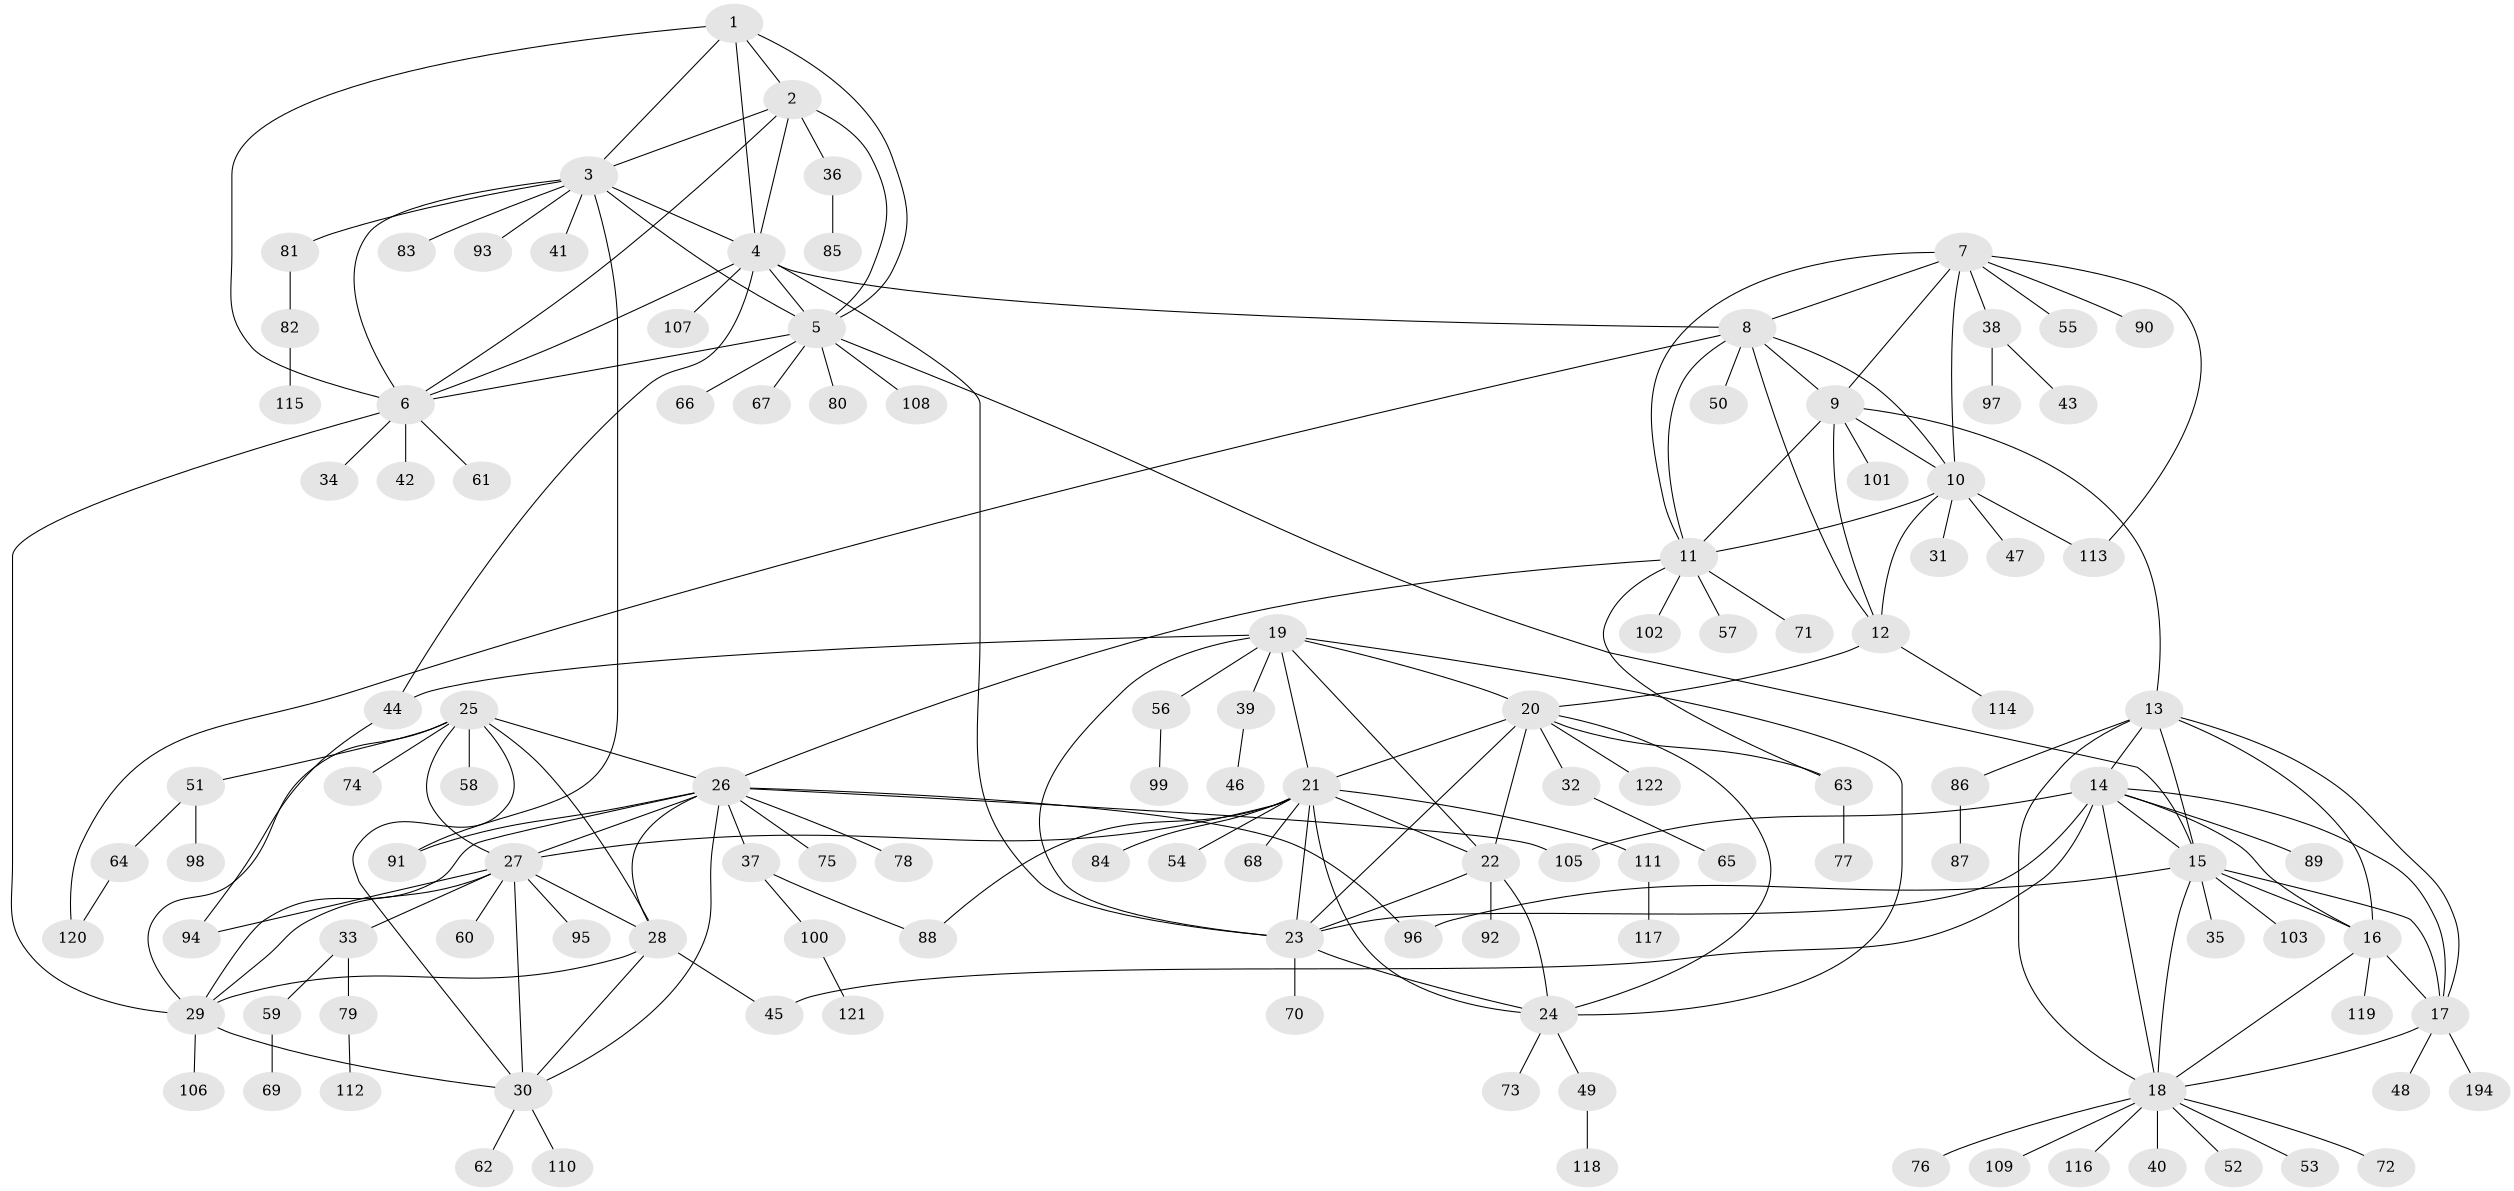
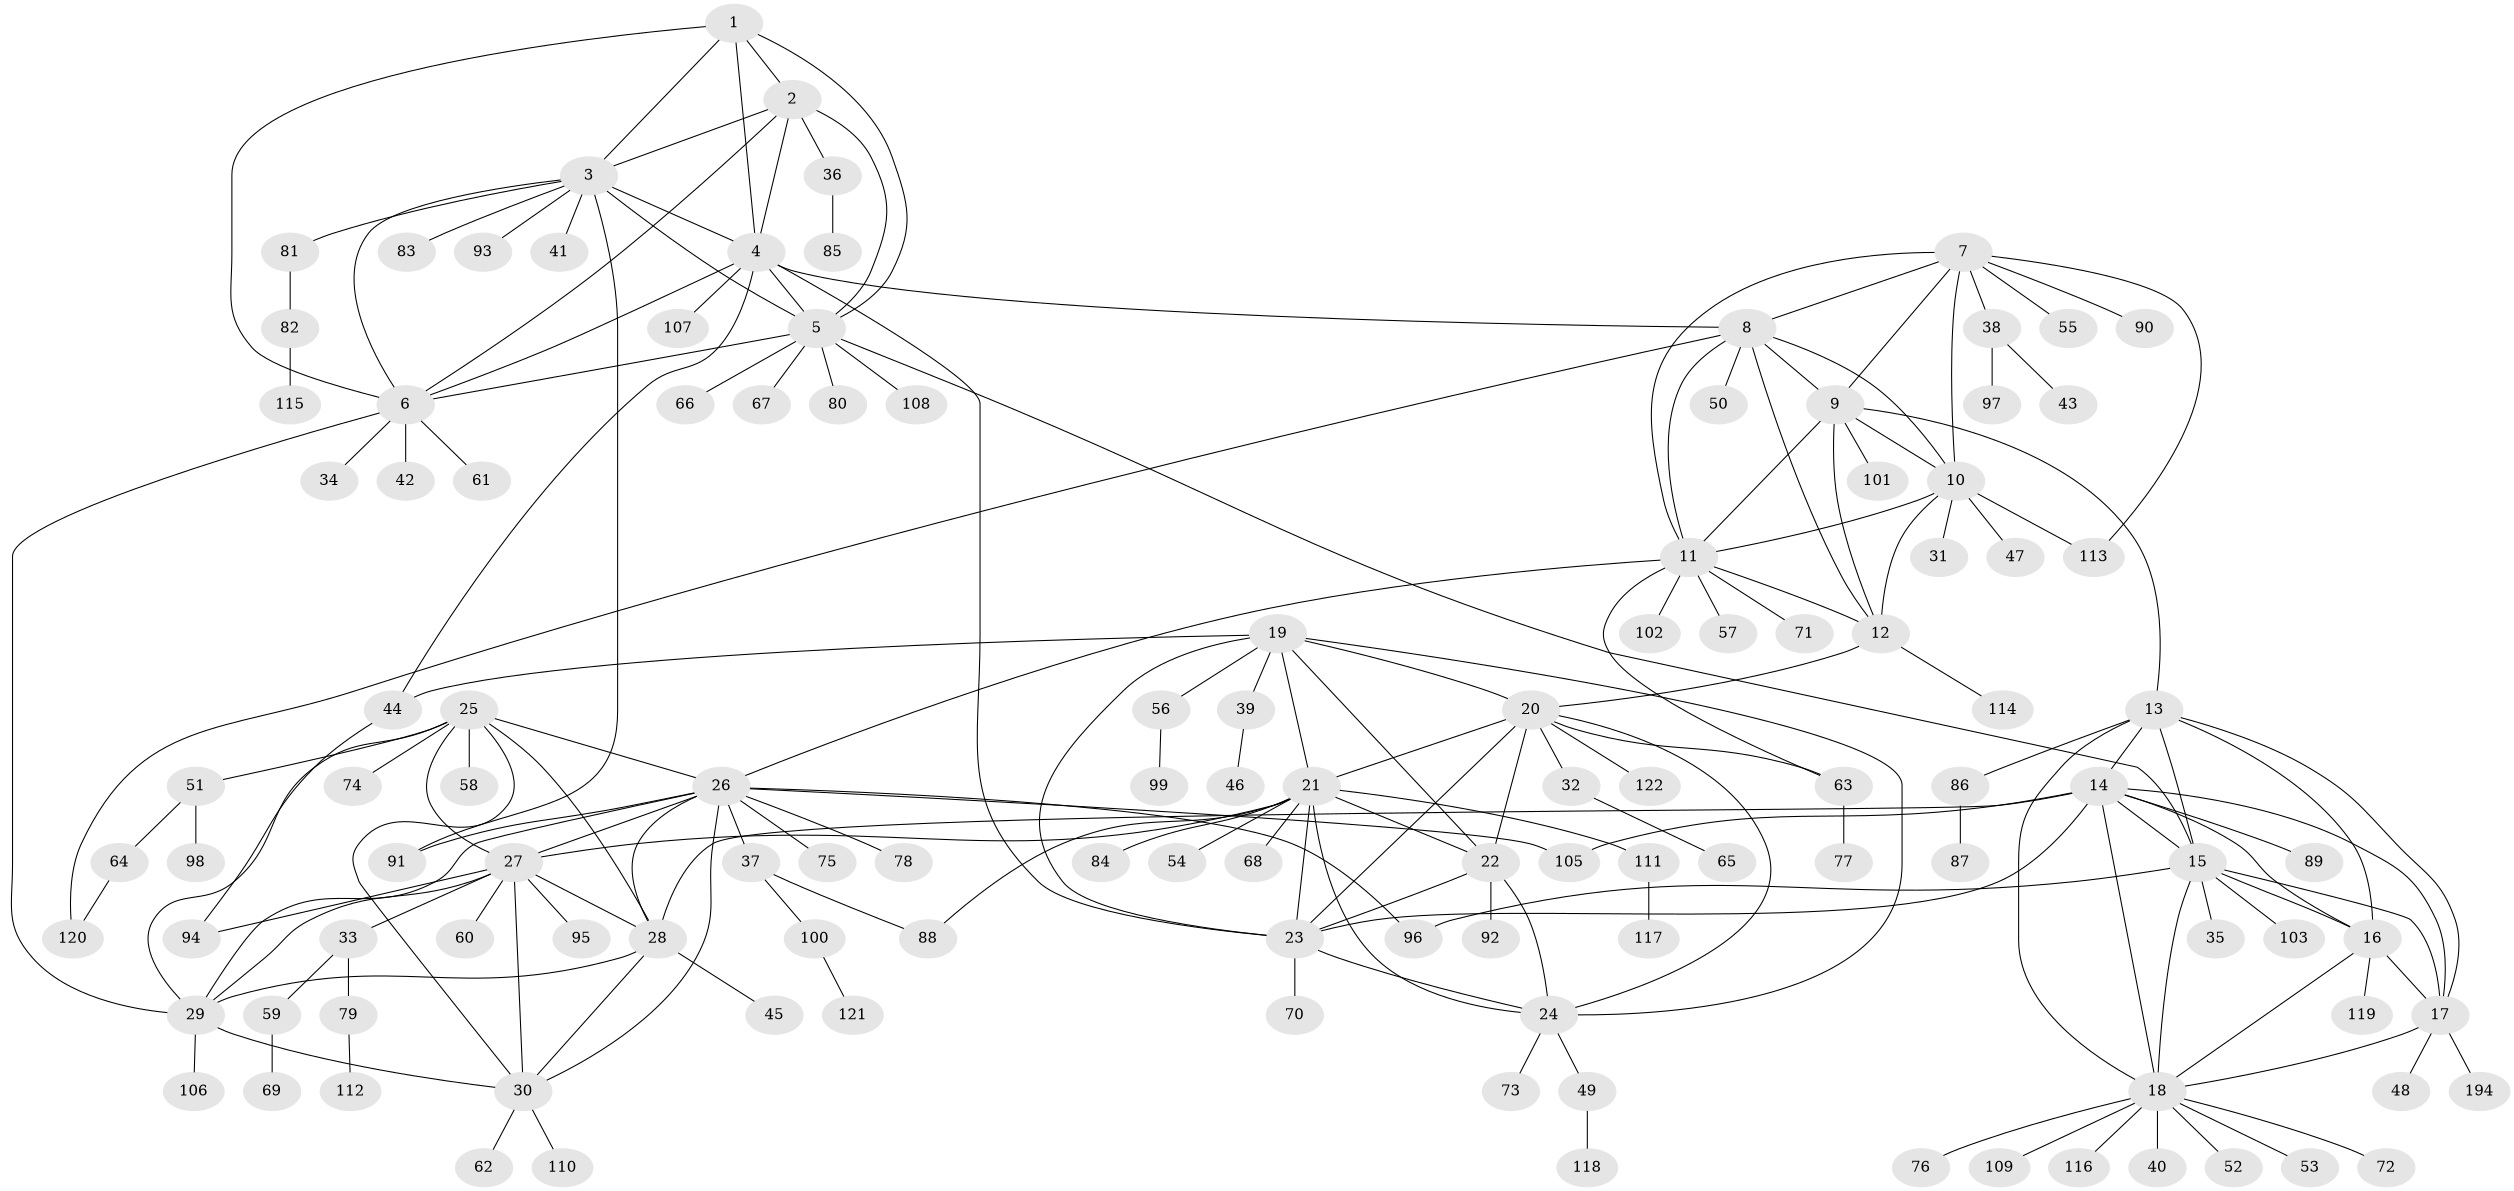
none -> (1787, 593)
(1471, 968) -> (1346, 814)
